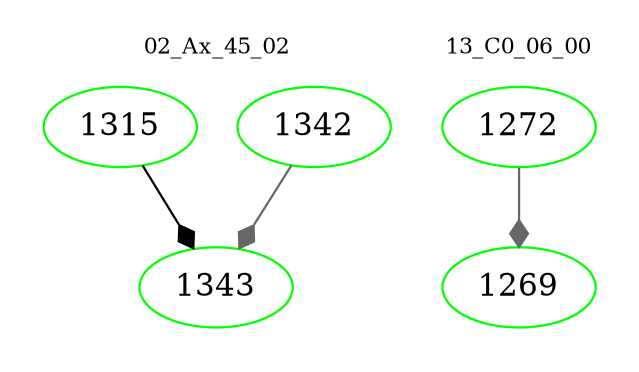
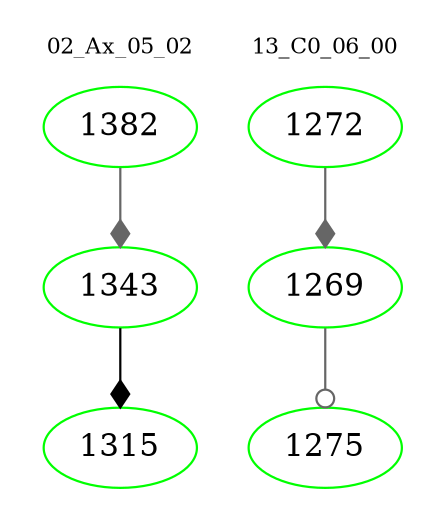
(217, 48) -> (120, 48)
(314, 127) -> (120, 127)
(161, 195) -> (120, 354)
none -> (325, 448)
